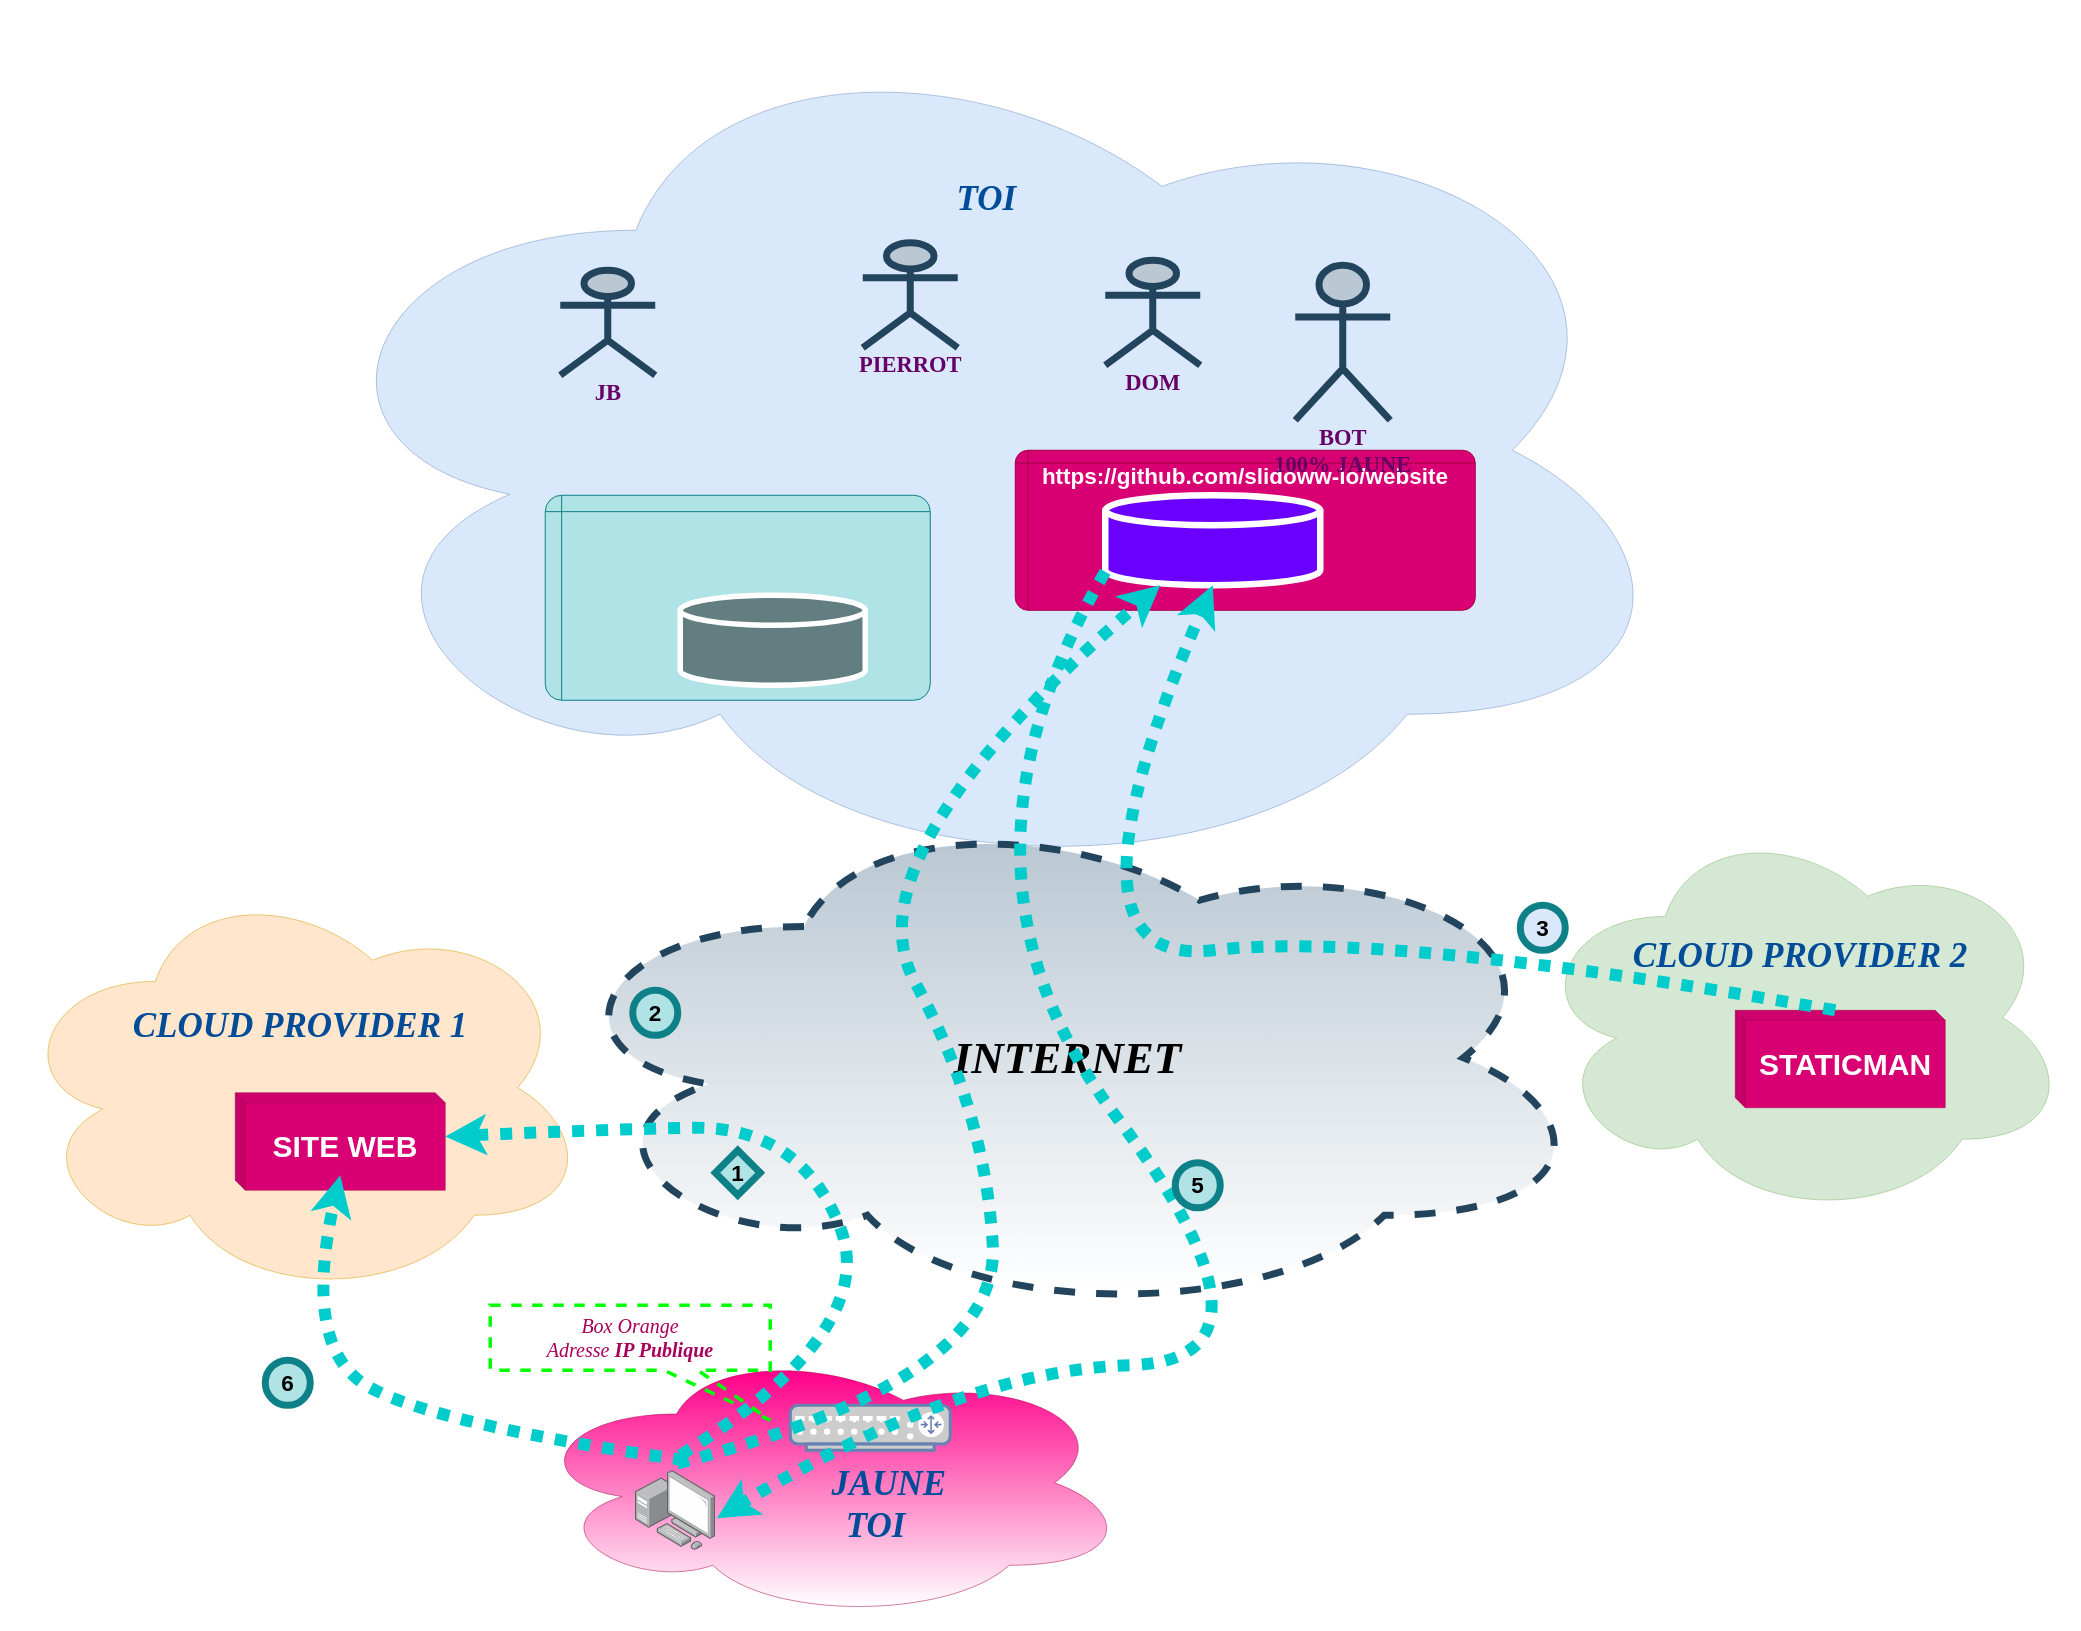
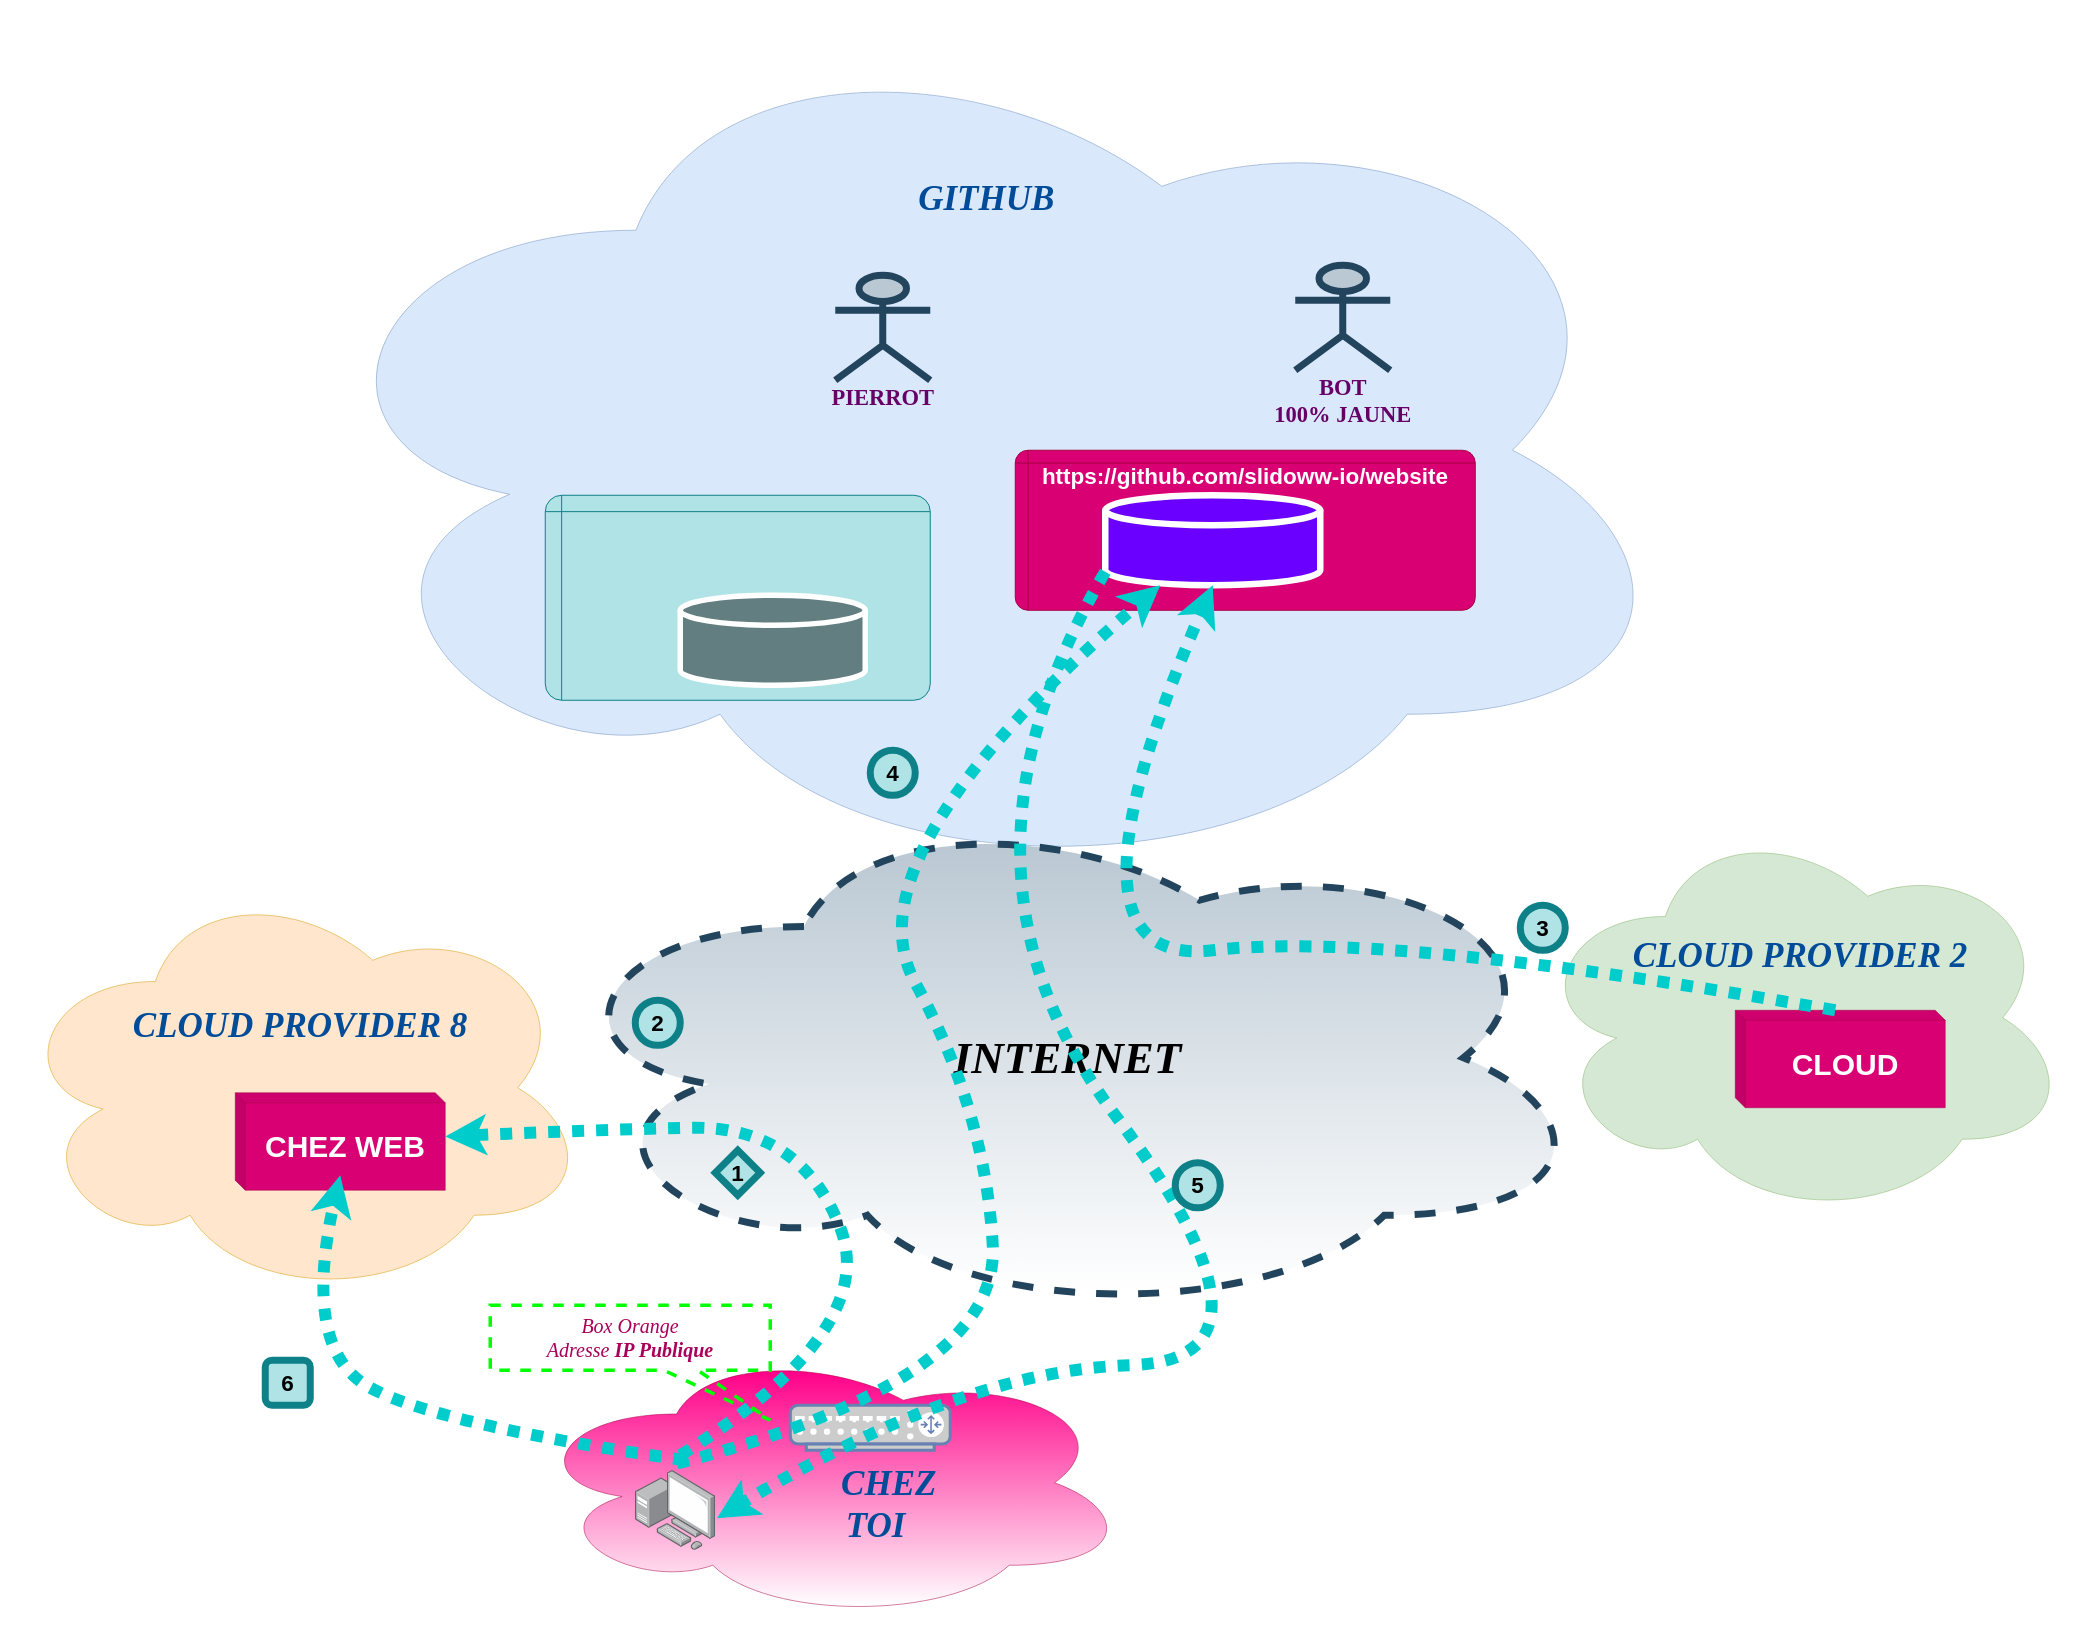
(910, 295) -> (883, 328)
(1153, 313) -> none
(608, 323) -> none
(1343, 343) -> (1343, 318)
(987, 450) -> (987, 450)
none -> (893, 773)
(1543, 928) -> (1543, 928)
(655, 1013) -> (658, 1023)
(1845, 1064) -> (1845, 1064)
(300, 1088) -> (300, 1088)
(345, 1147) -> (345, 1147)
(288, 1383) -> (288, 1383)
(828, 1483) -> (828, 1483)
